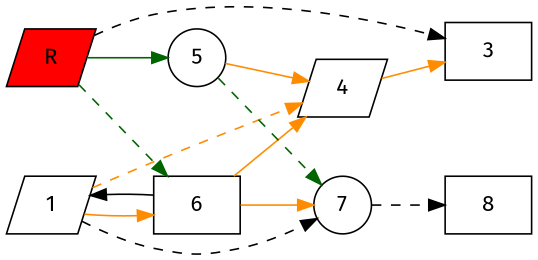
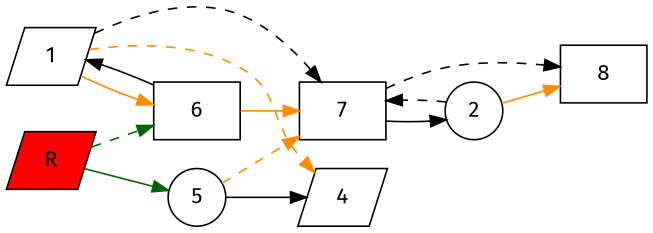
(488, 51) -> none
(259, 71) -> (258, 197)
none -> (474, 111)
(266, 128) -> (254, 164)
(263, 152) -> none
(343, 205) -> (343, 111)
